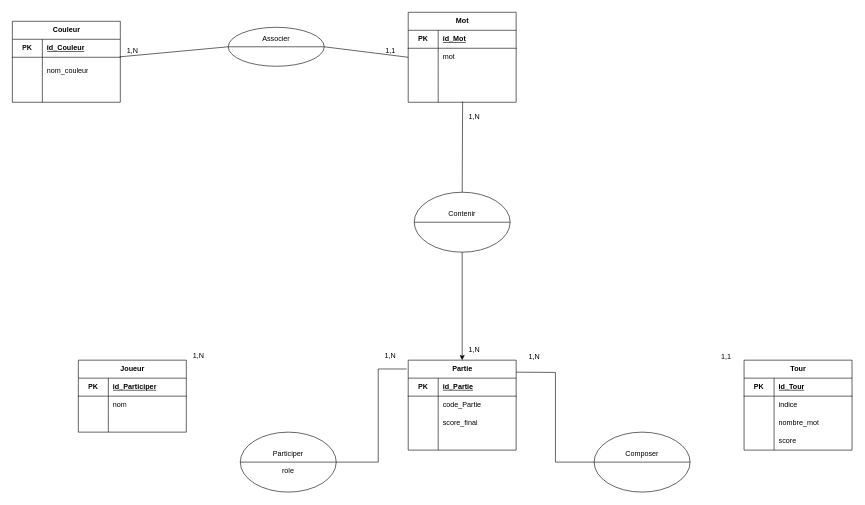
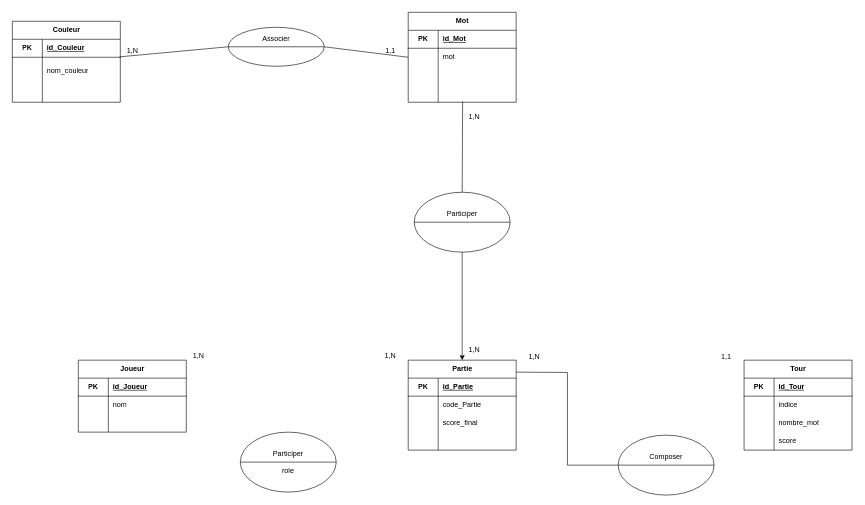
(462, 222) -> (462, 222)
(137, 387) -> (130, 387)
(378, 422) -> none
(642, 462) -> (666, 465)
